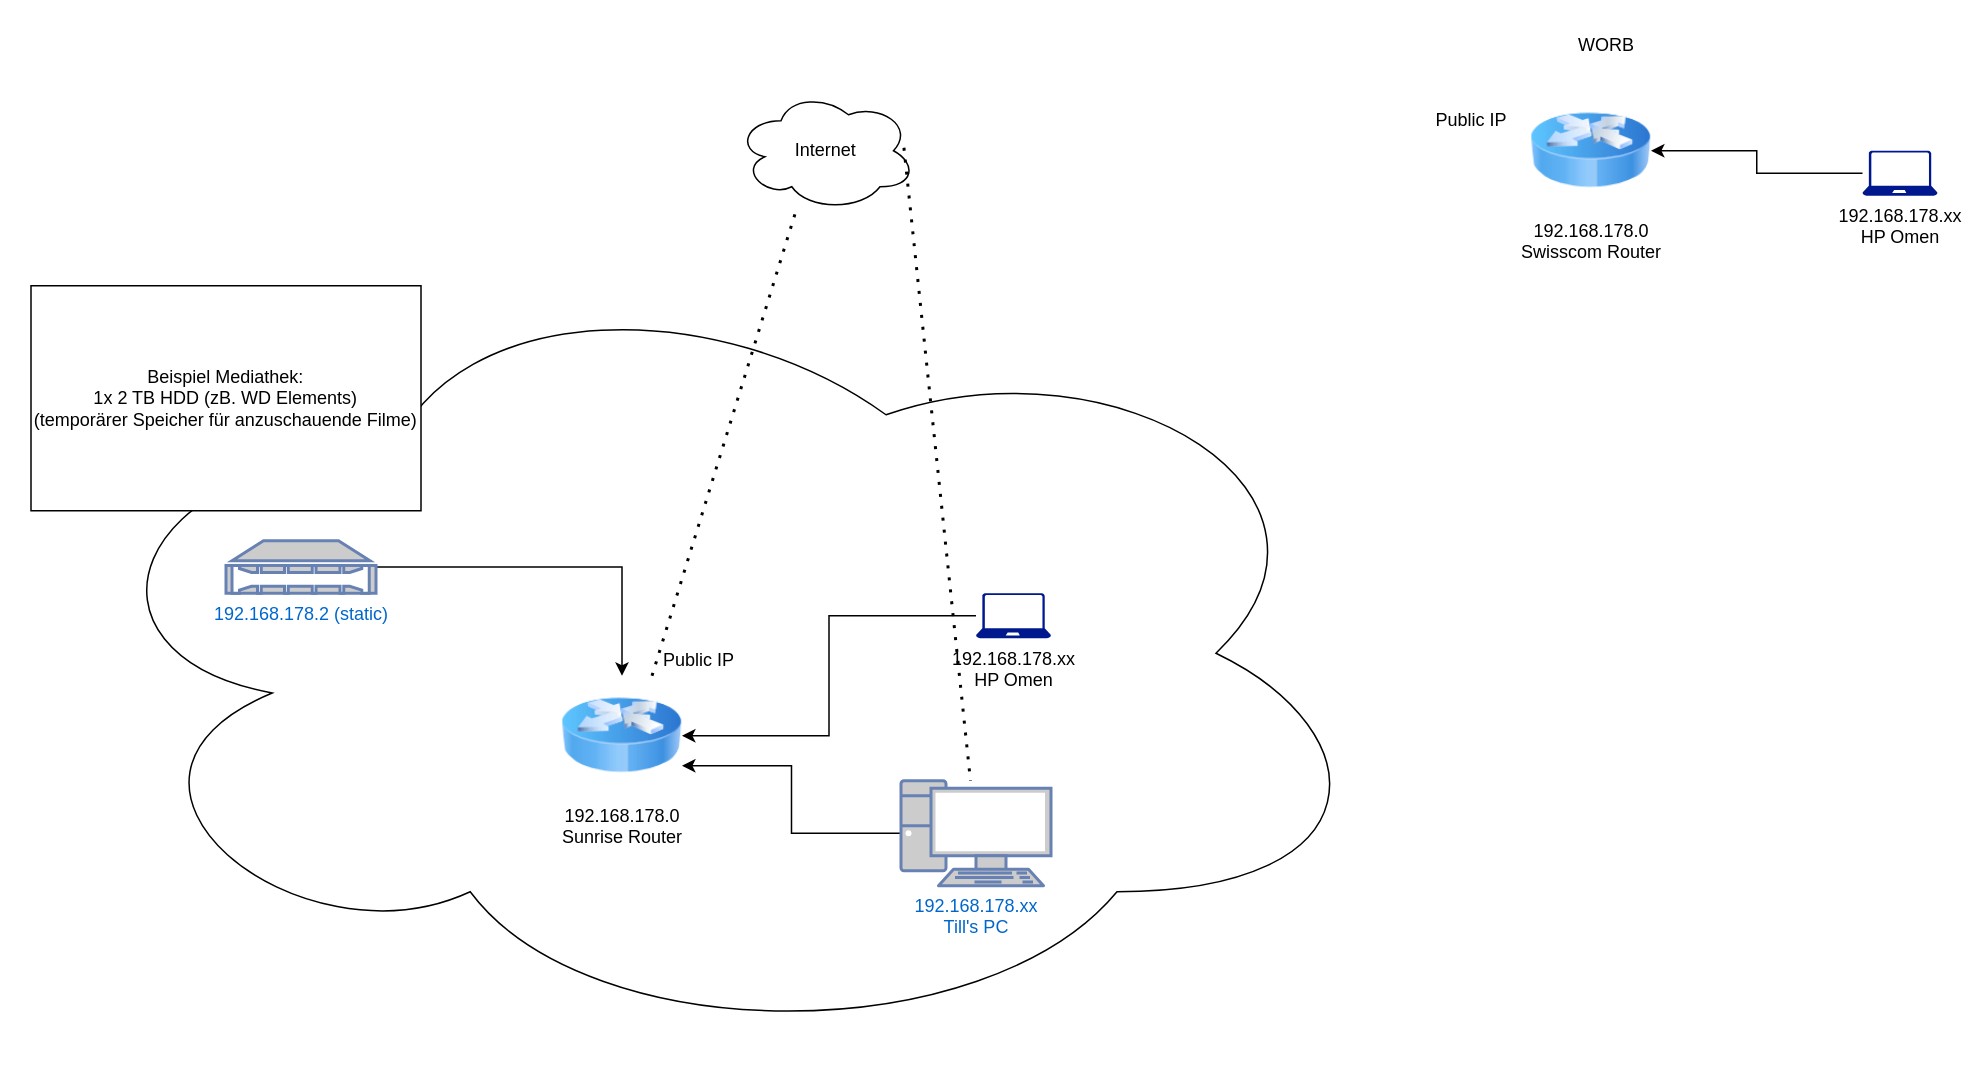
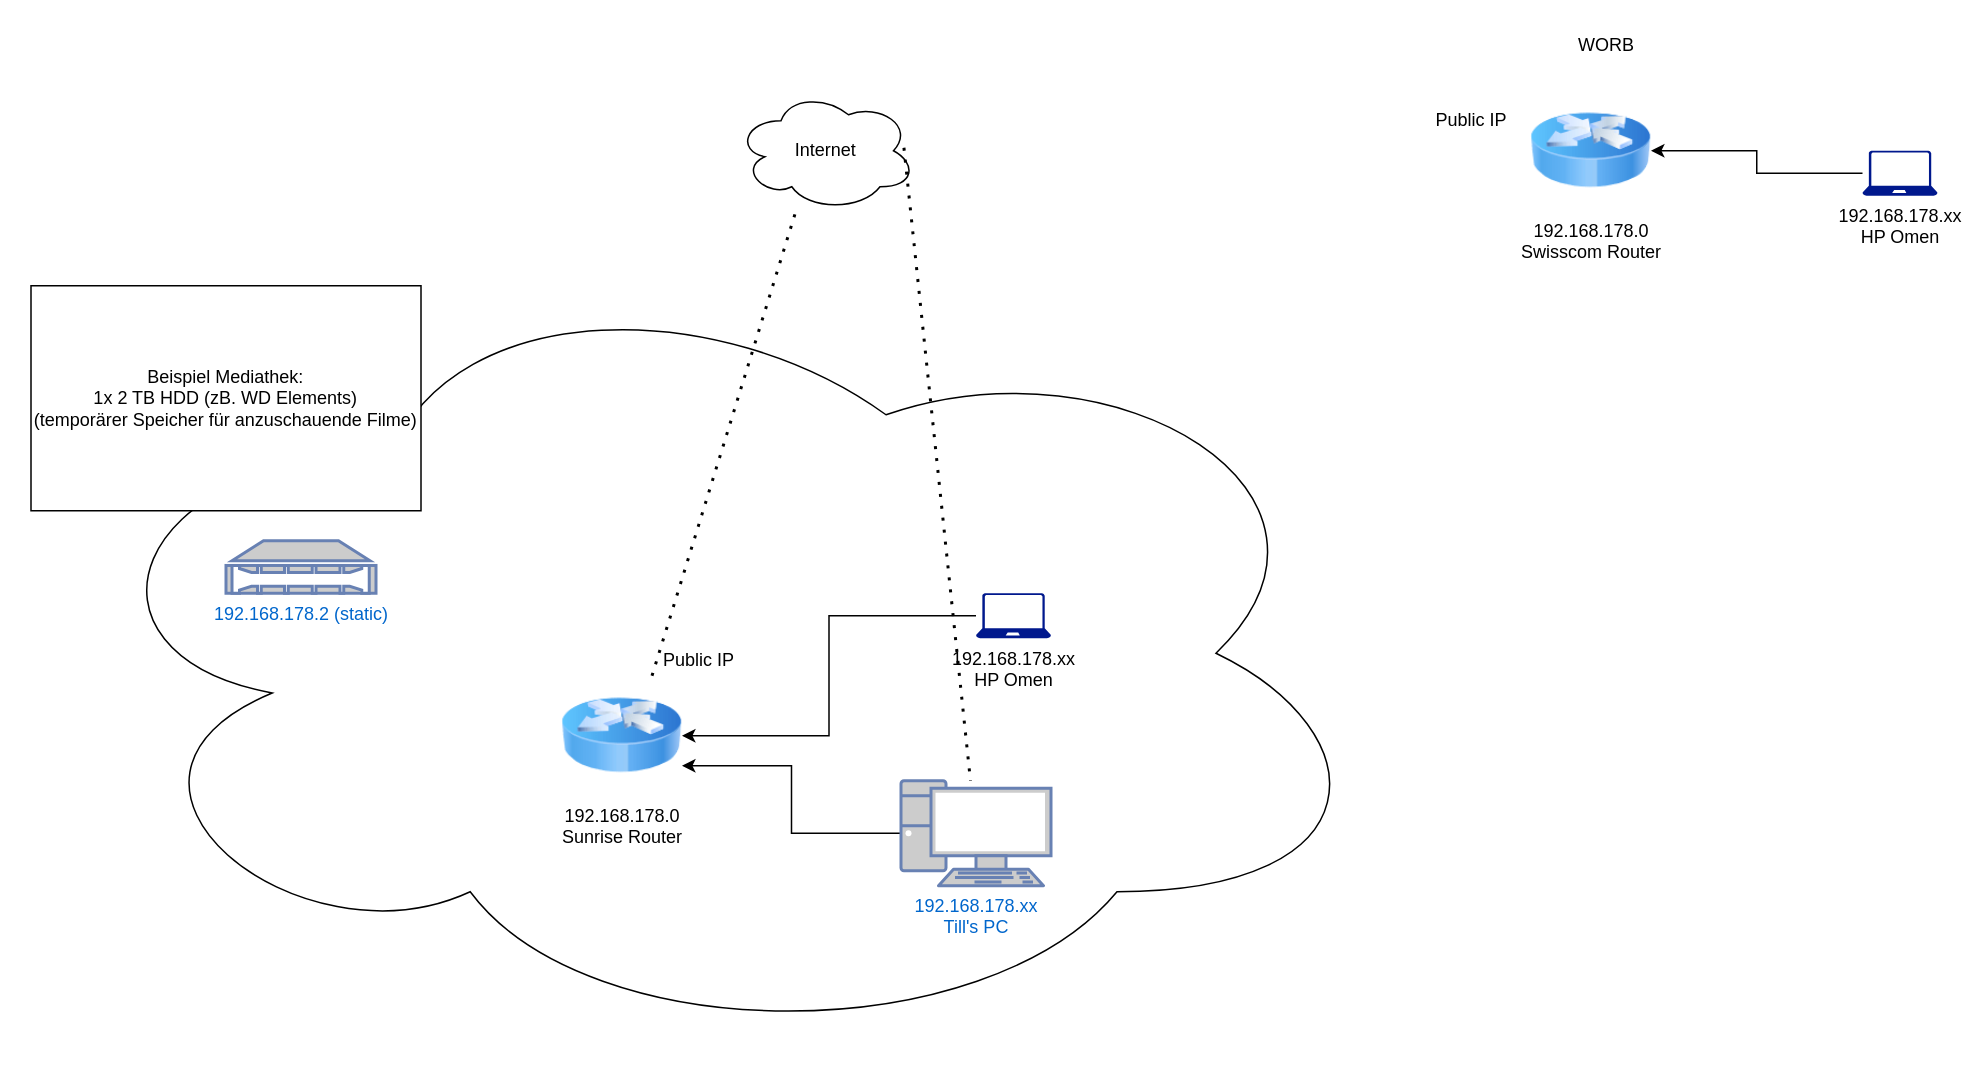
(548, 567) -> none
